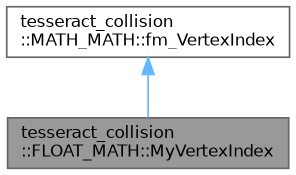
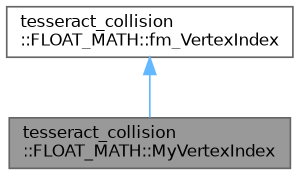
(148, 32) -> (150, 32)
